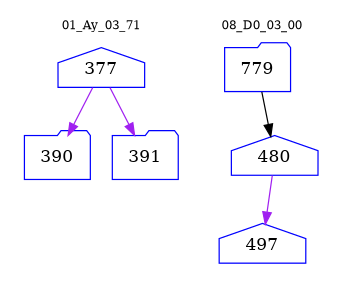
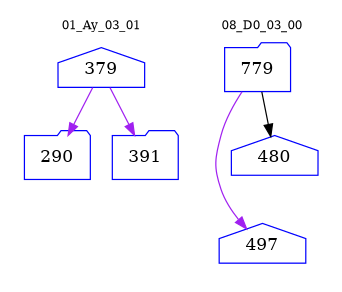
(101, 26) -> (101, 26)
(101, 70) -> (101, 70)
(57, 157) -> (57, 157)
(270, 194) -> (216, 156)
